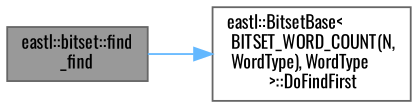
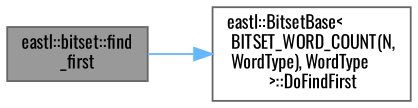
(77, 54) -> (77, 54)
